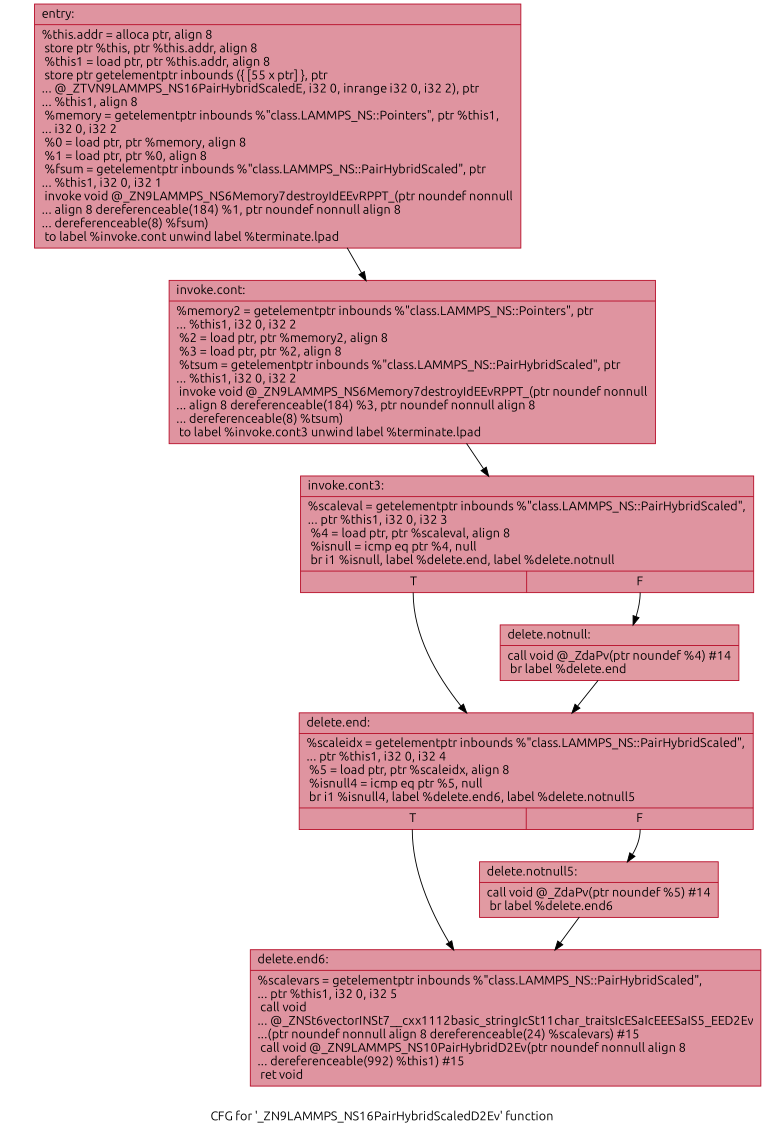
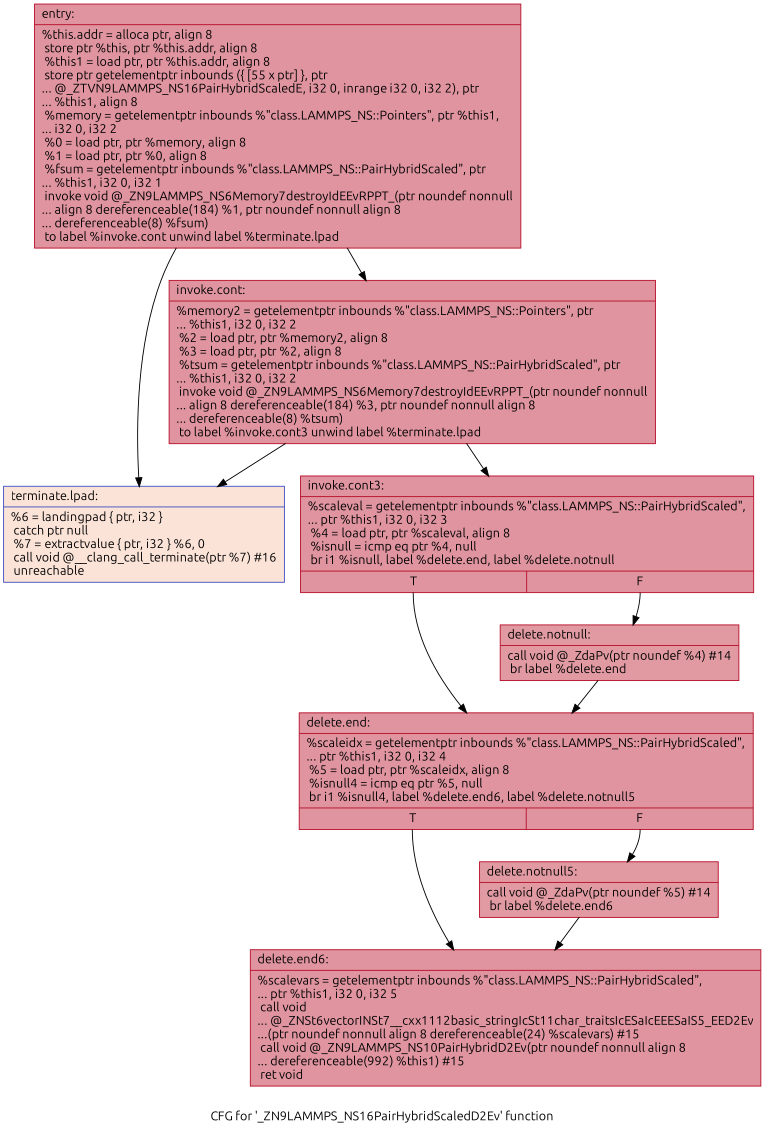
none -> (144, 534)
